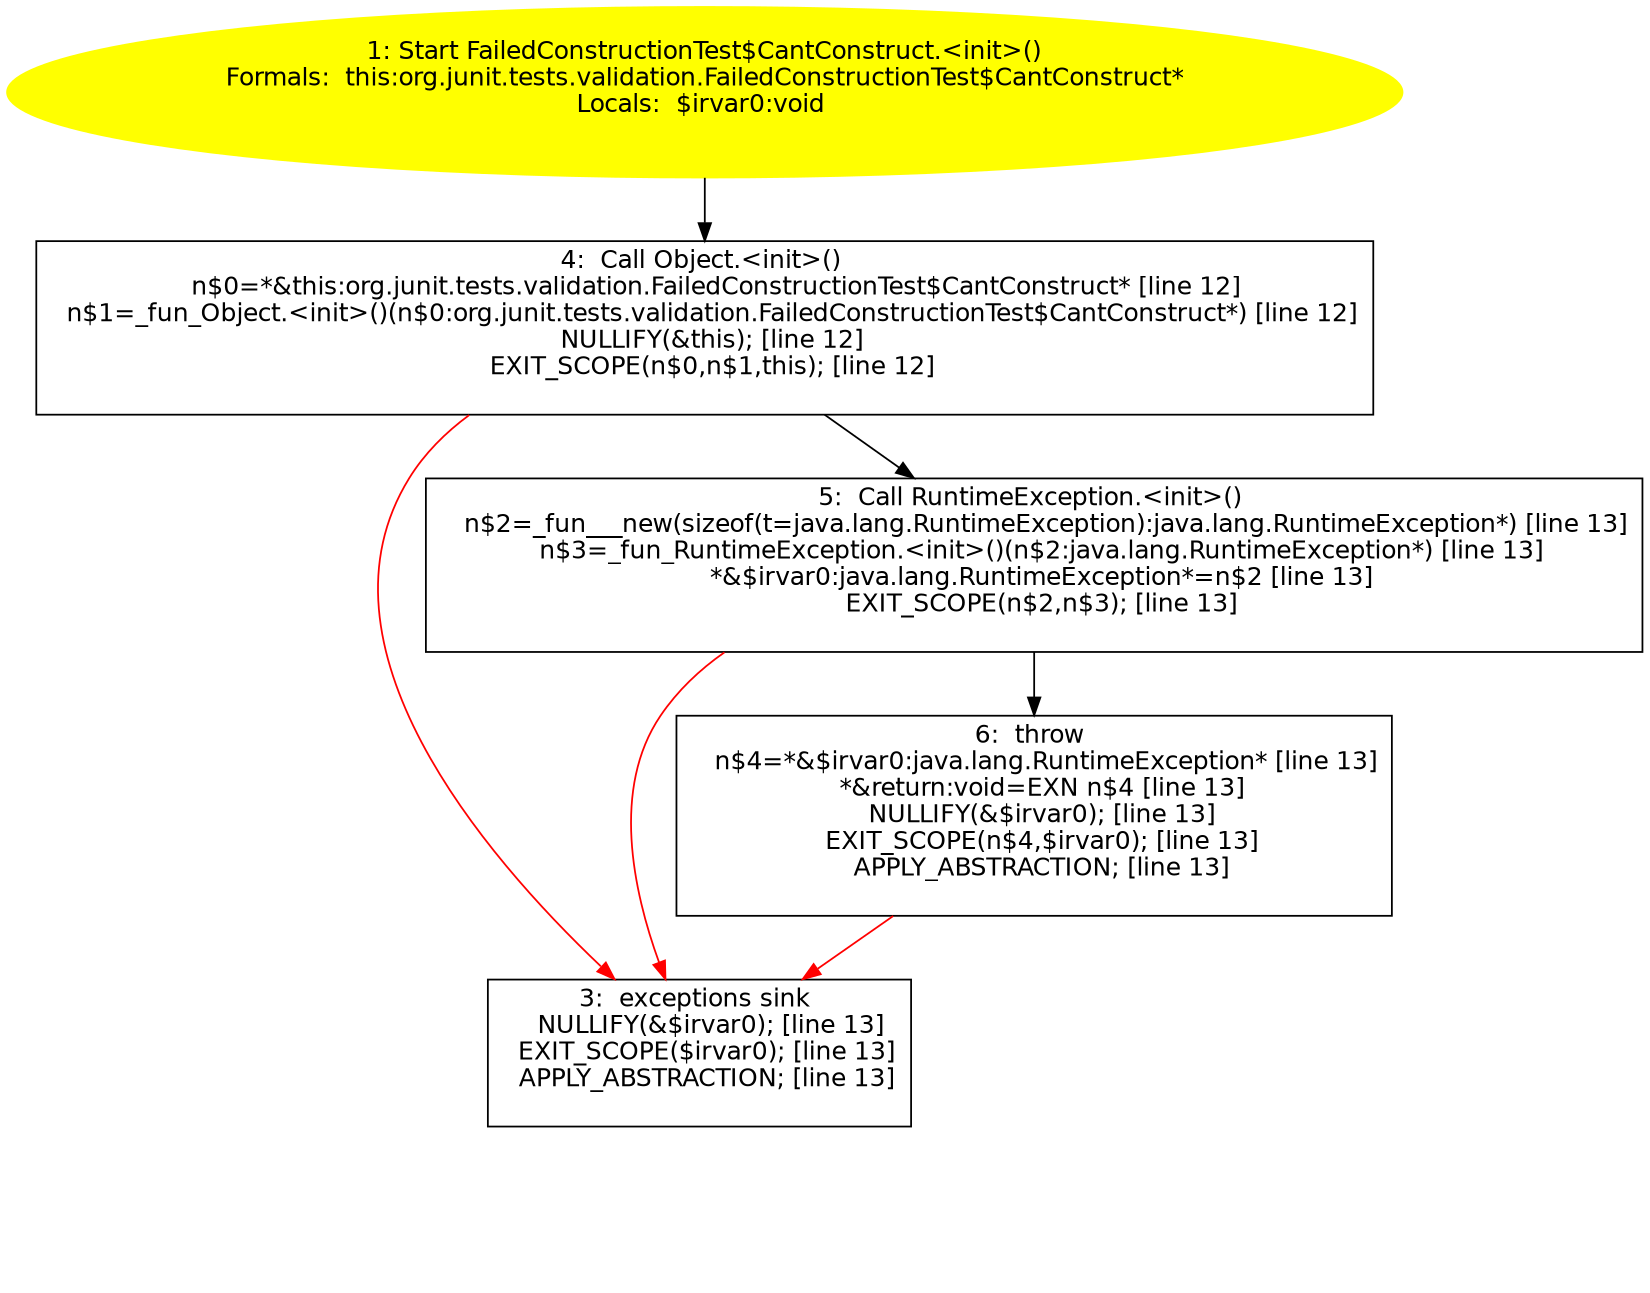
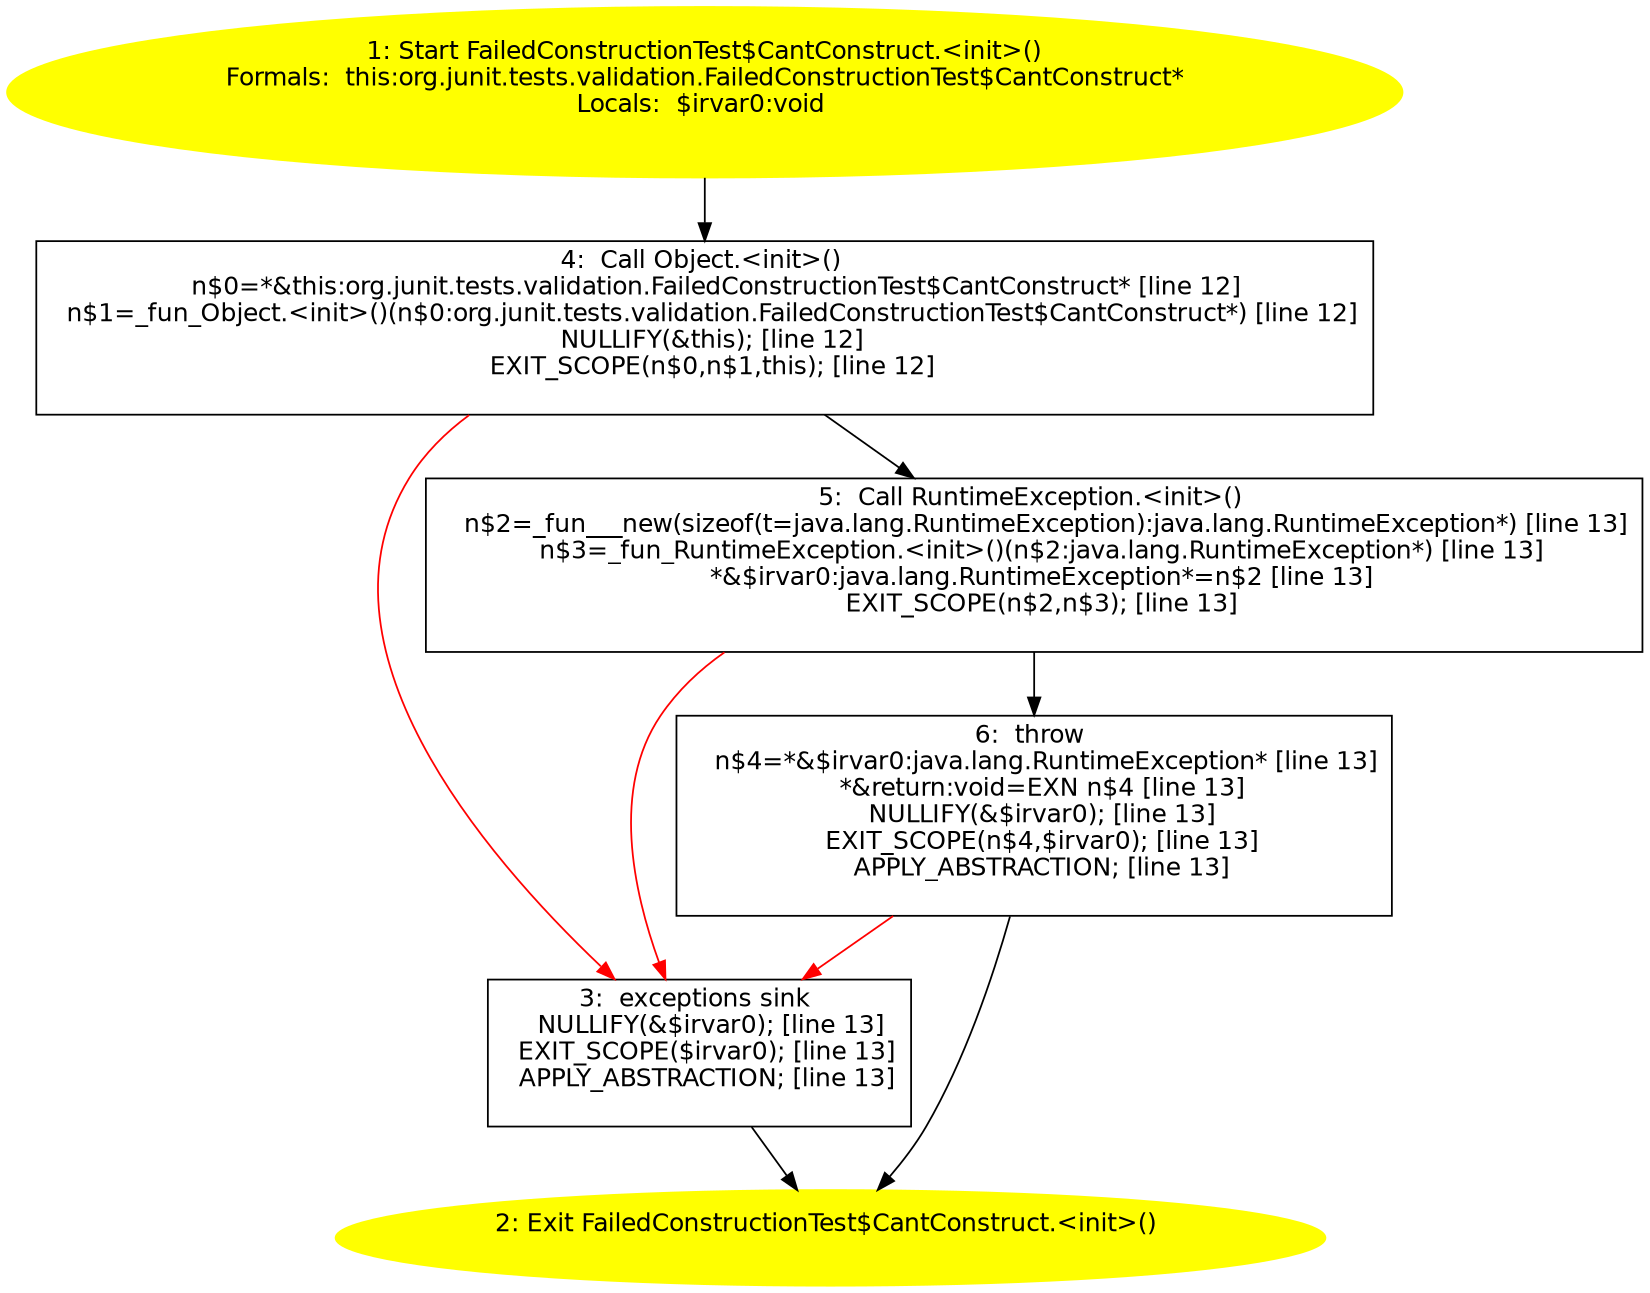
none -> (831, 1238)
